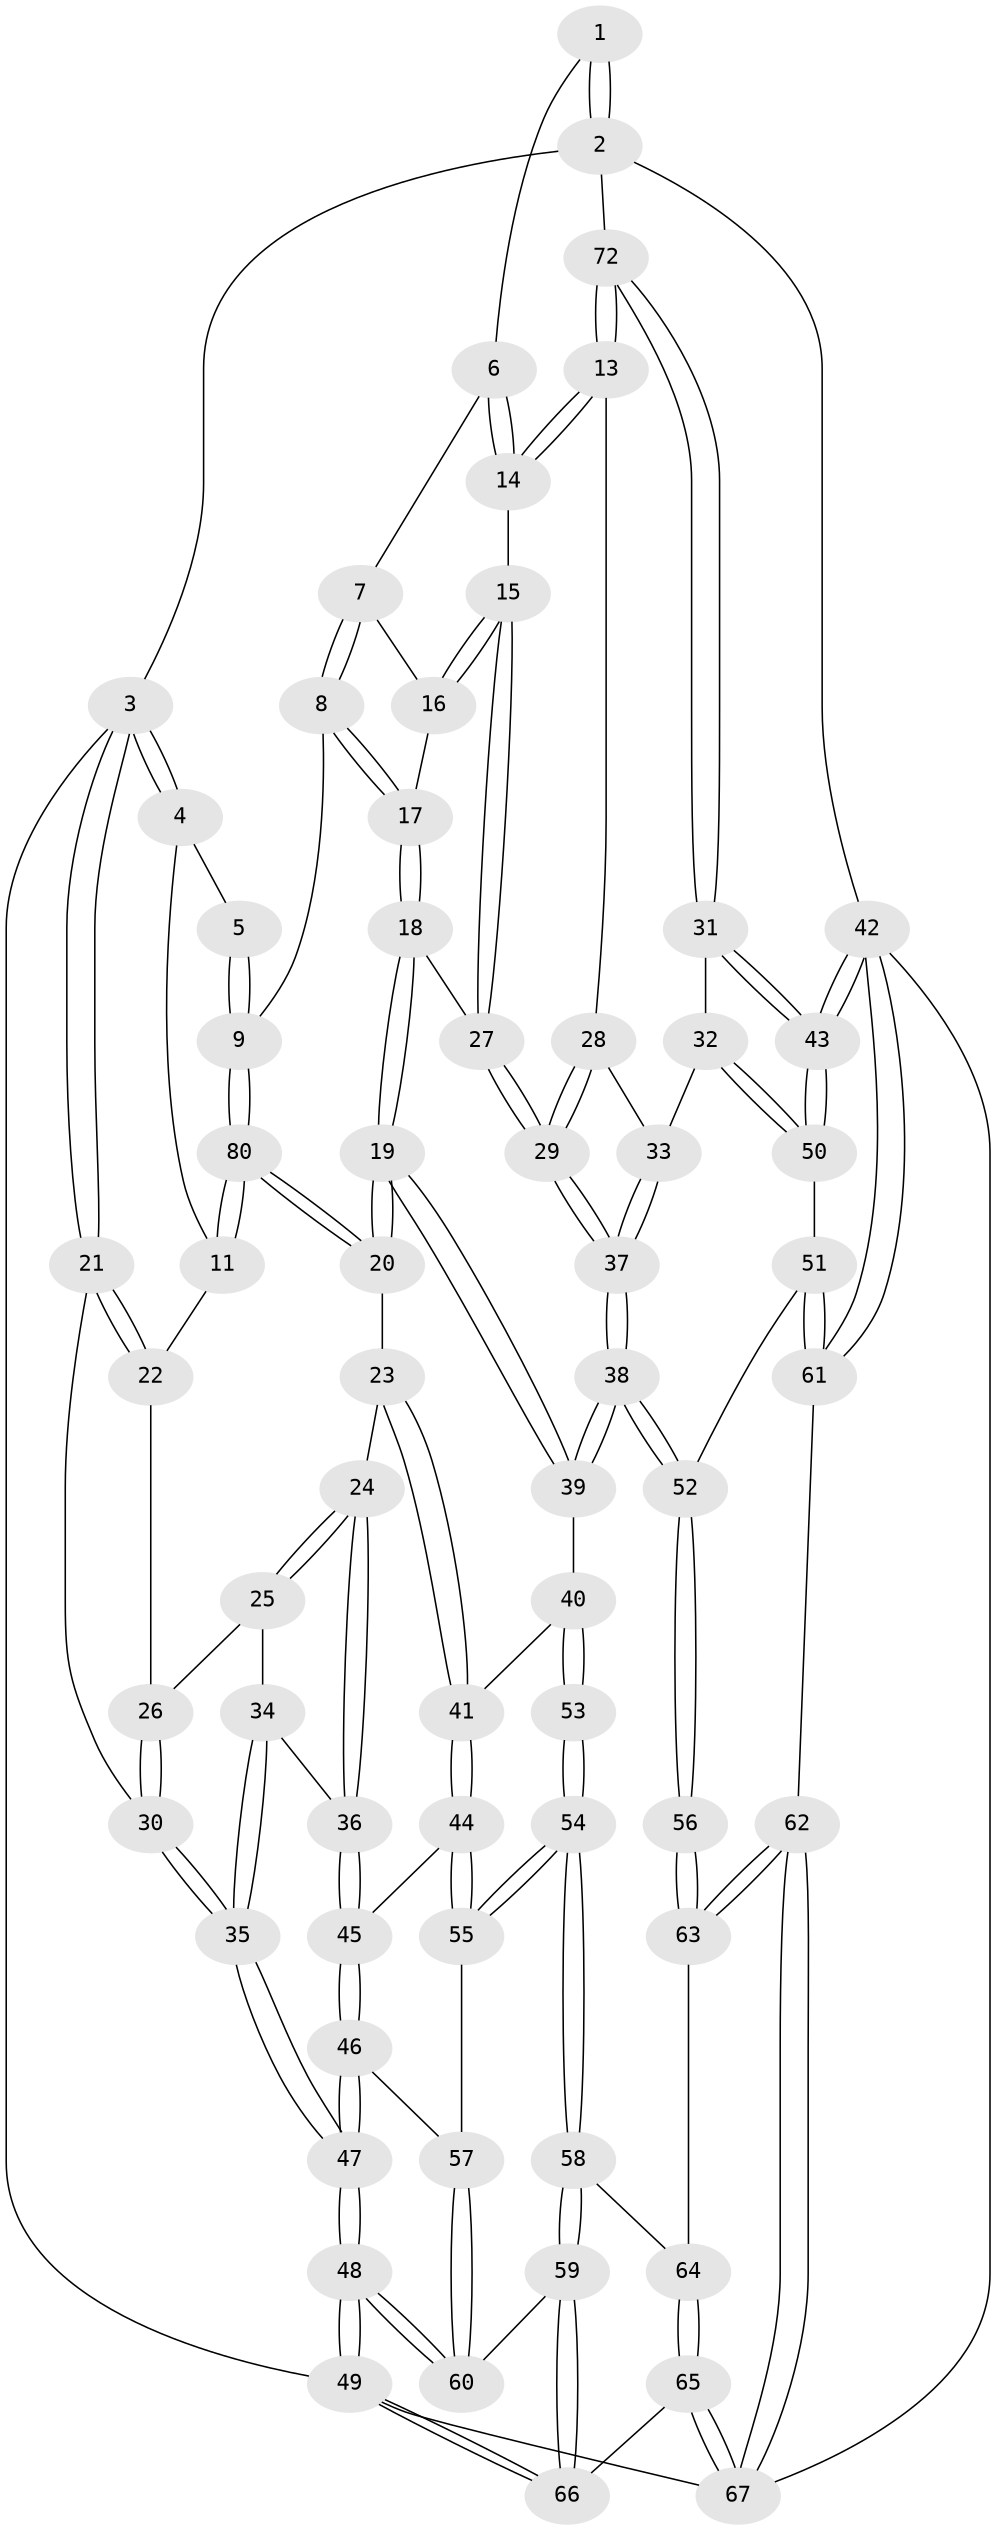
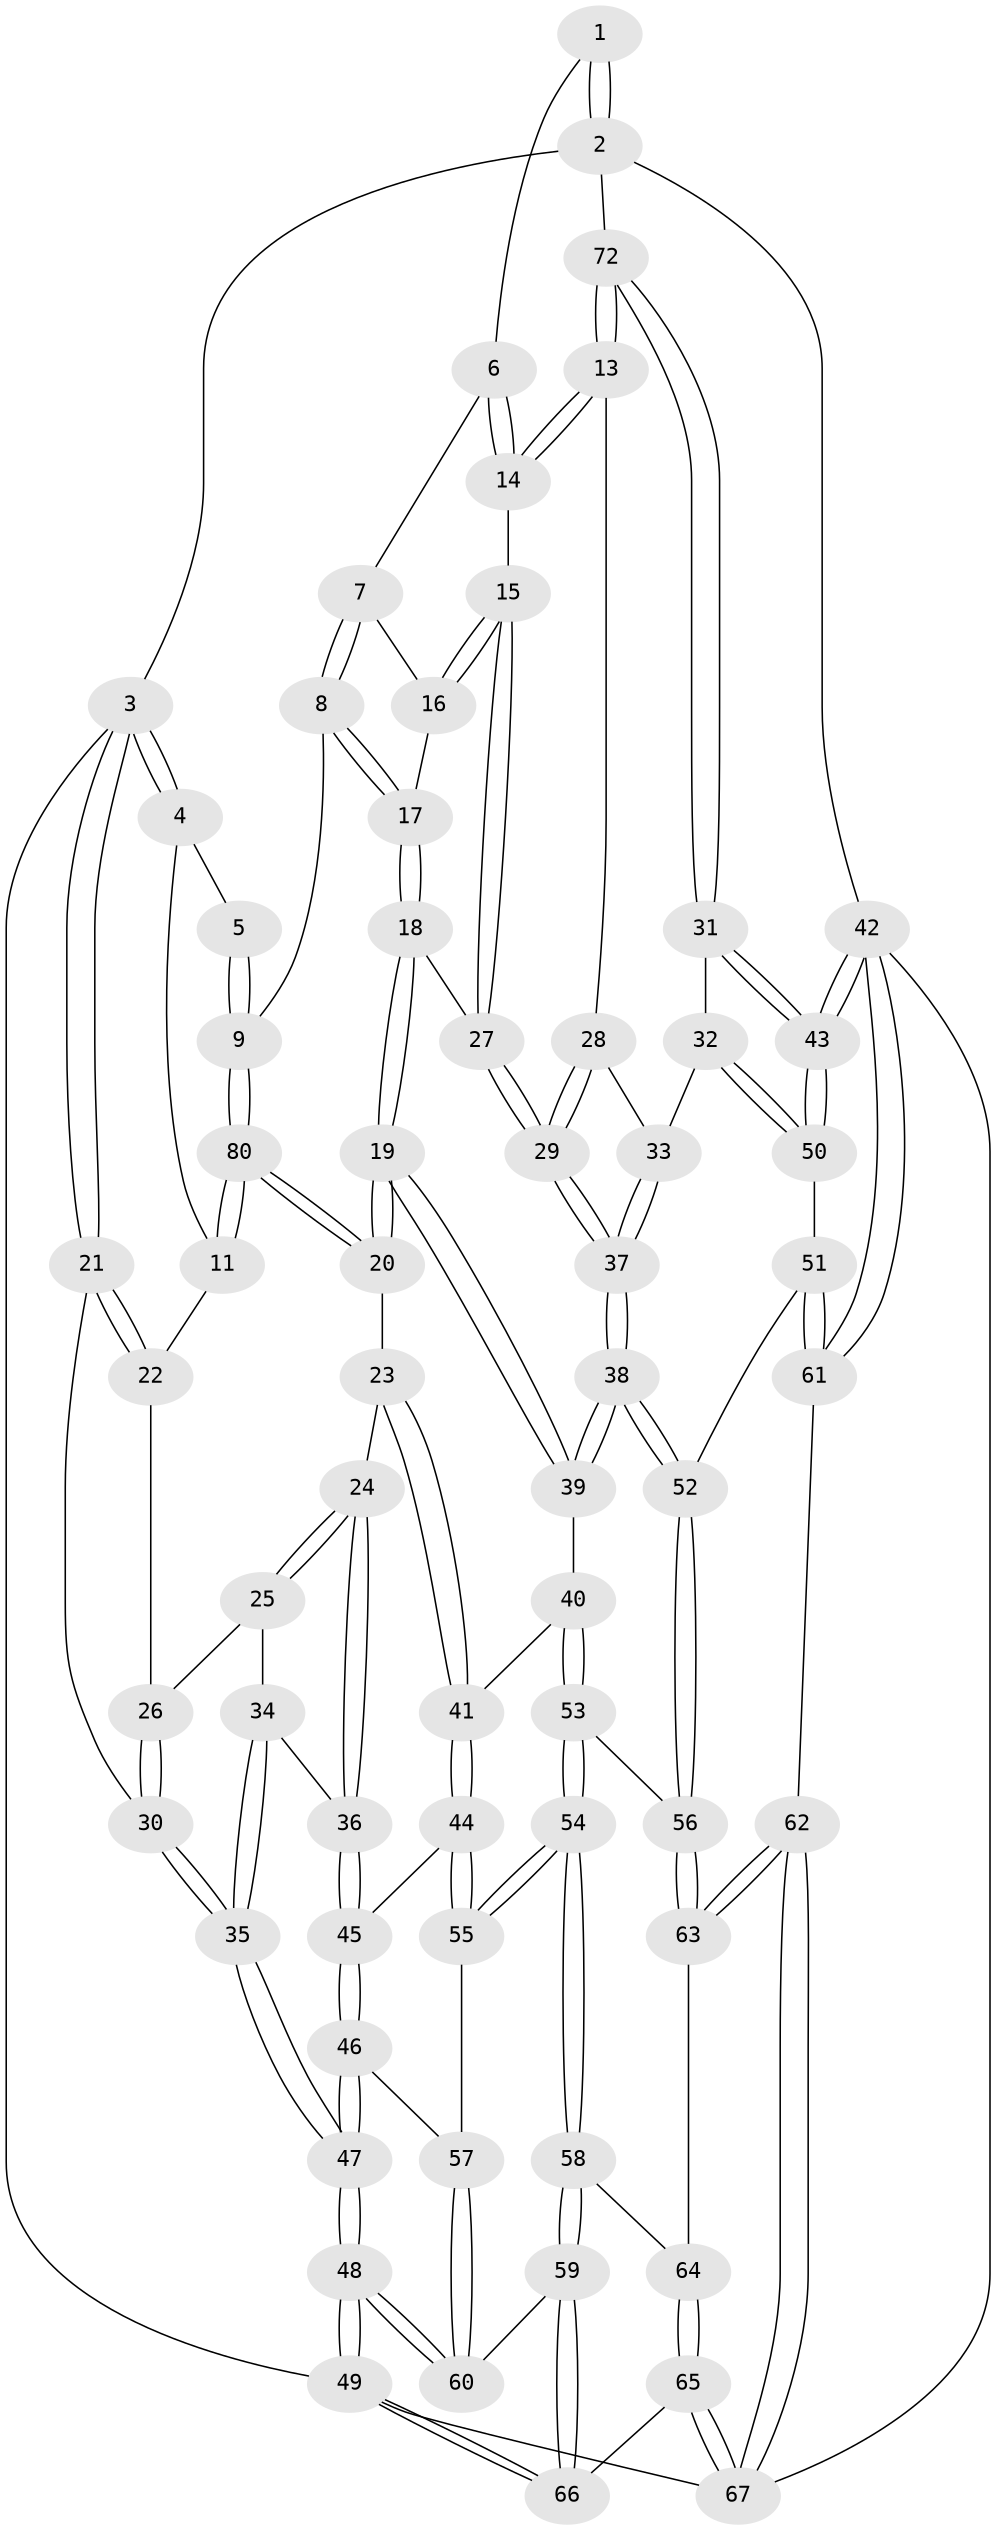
none -> (629, 1768)
